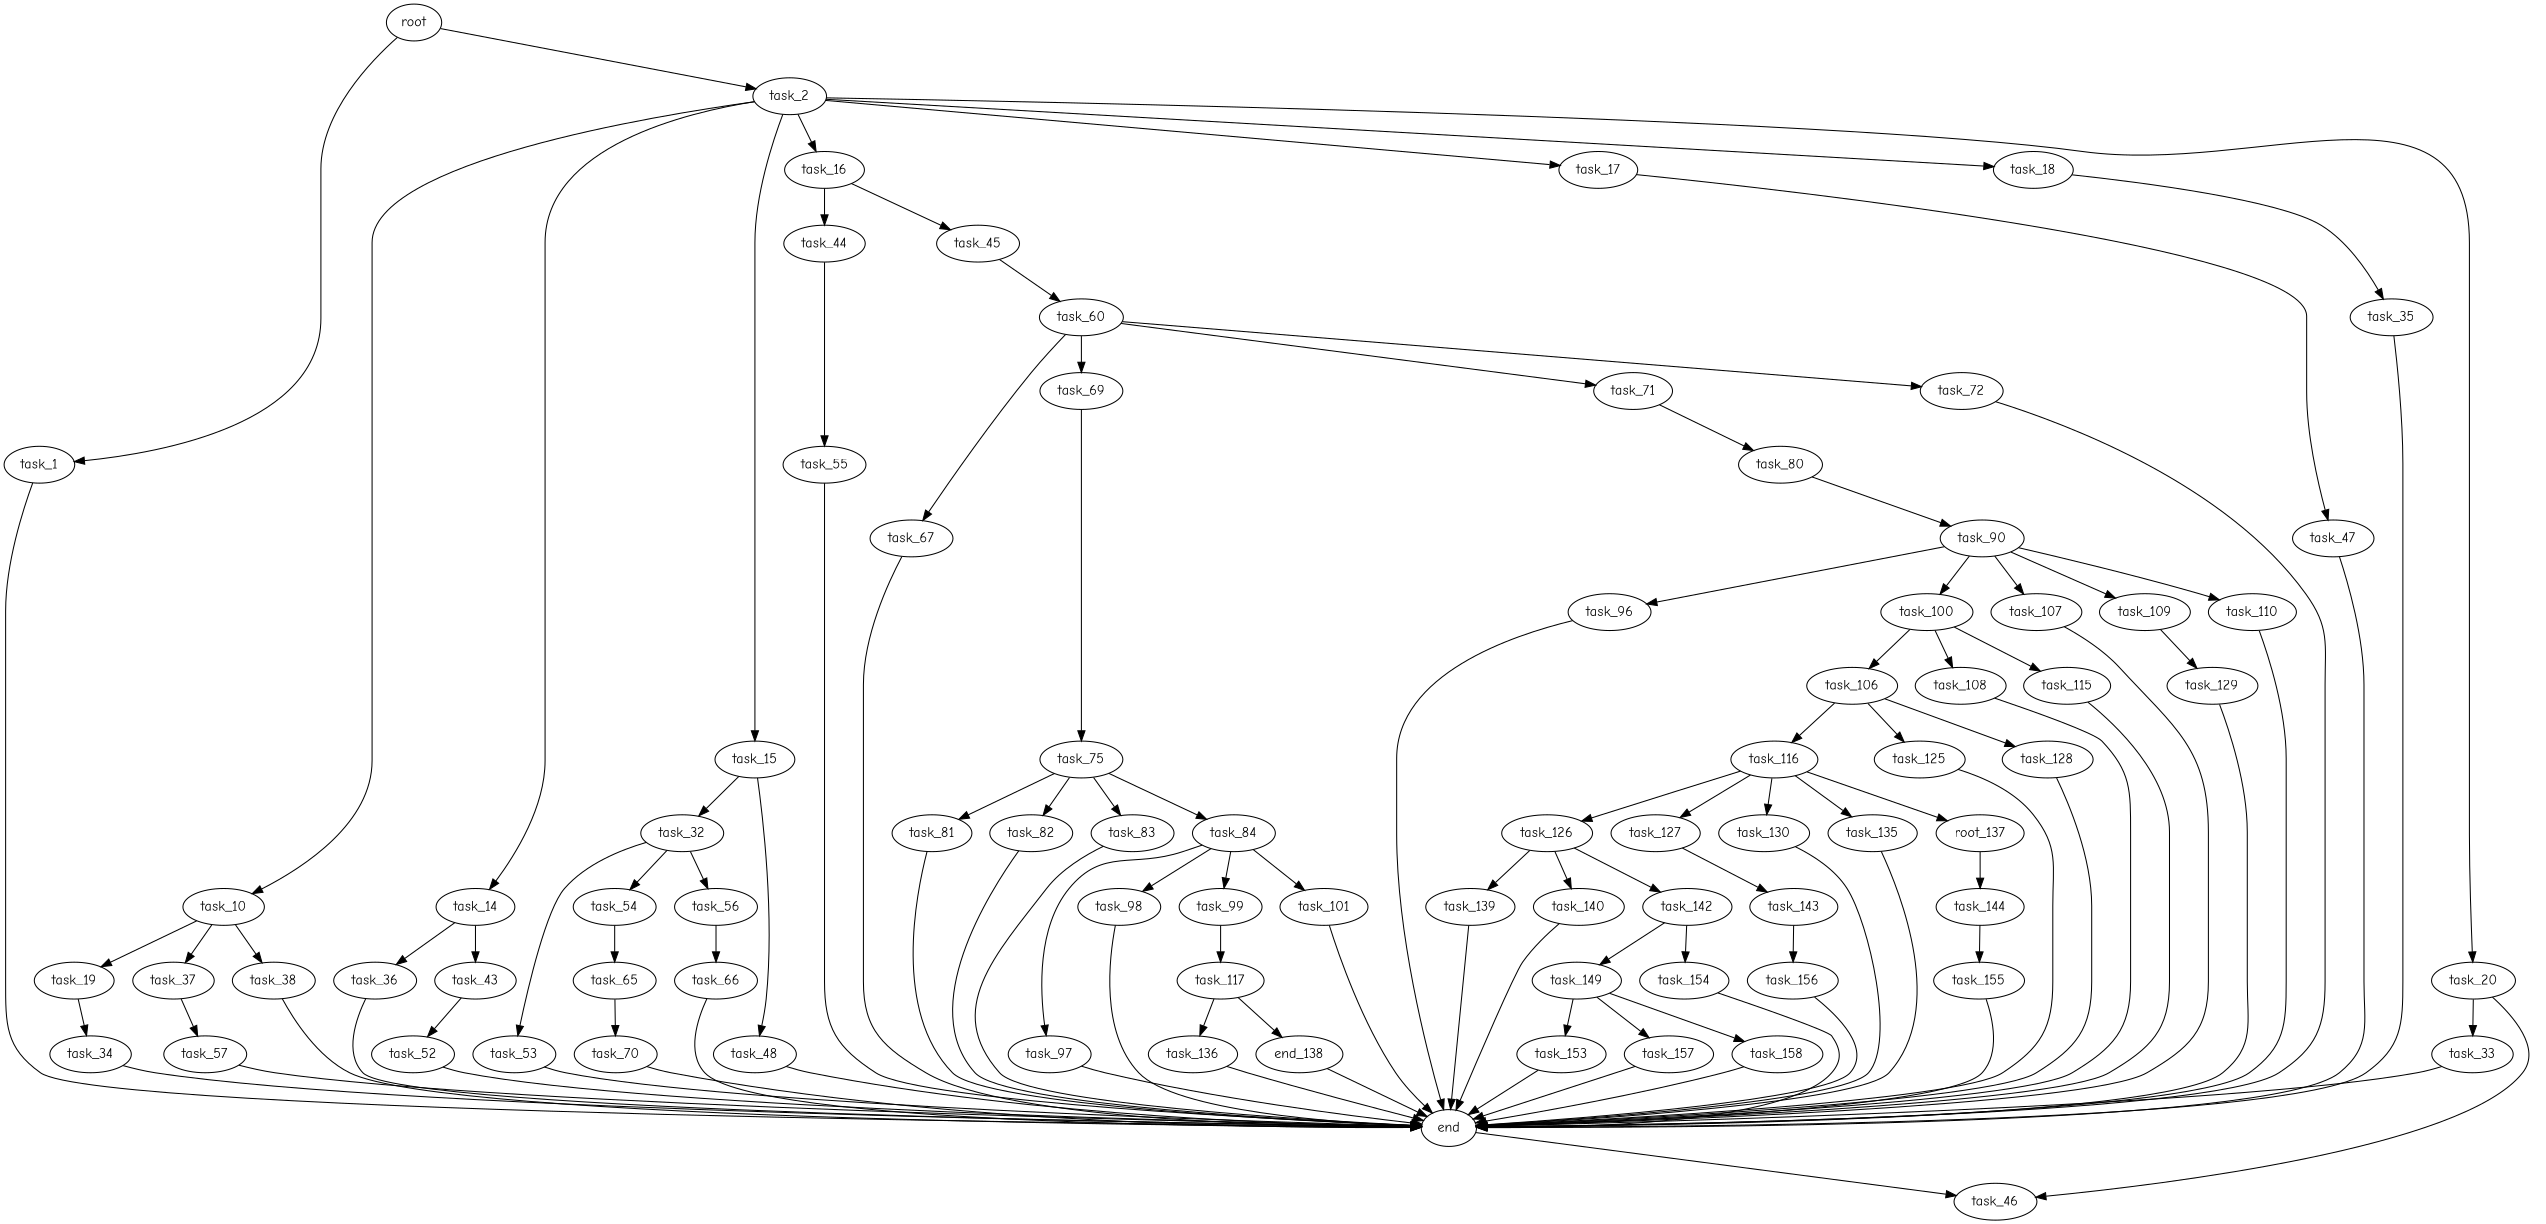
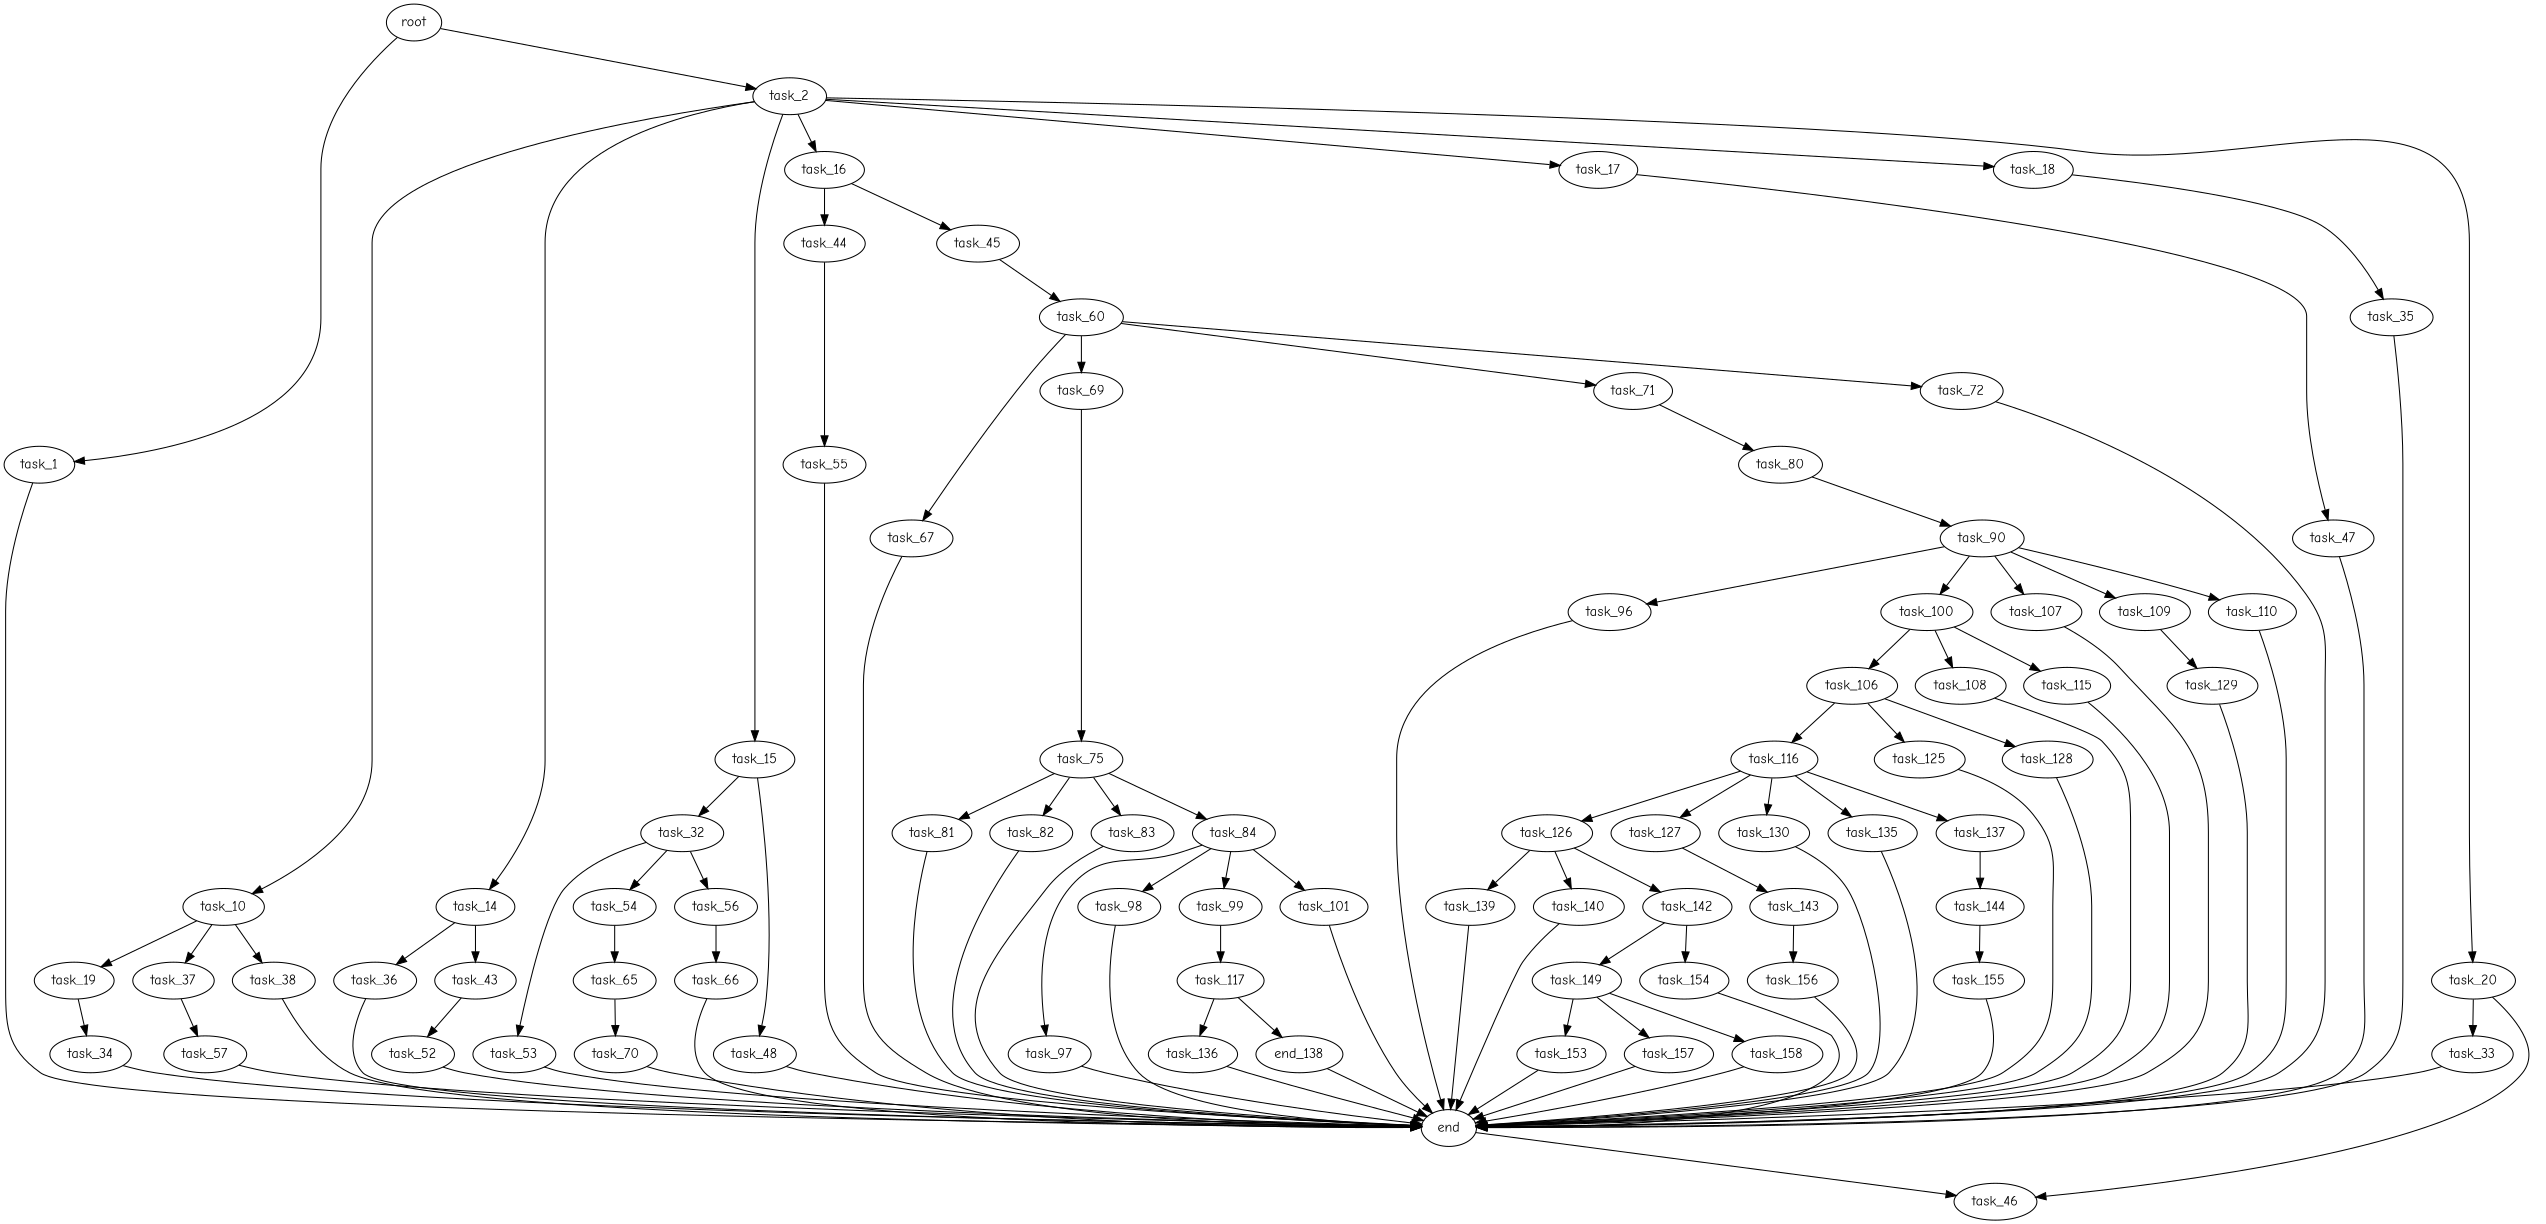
(1980, 833) -> (1980, 833)
